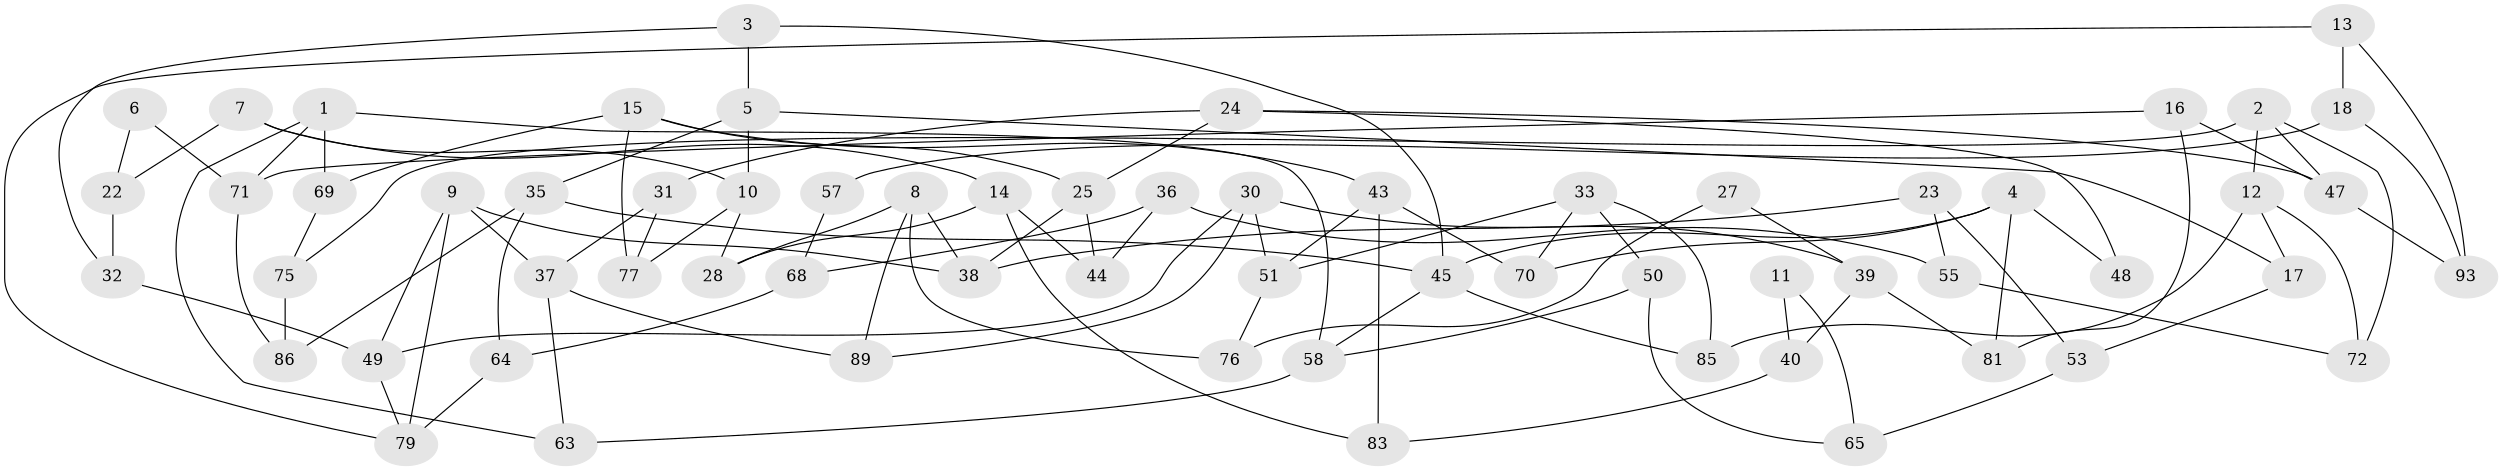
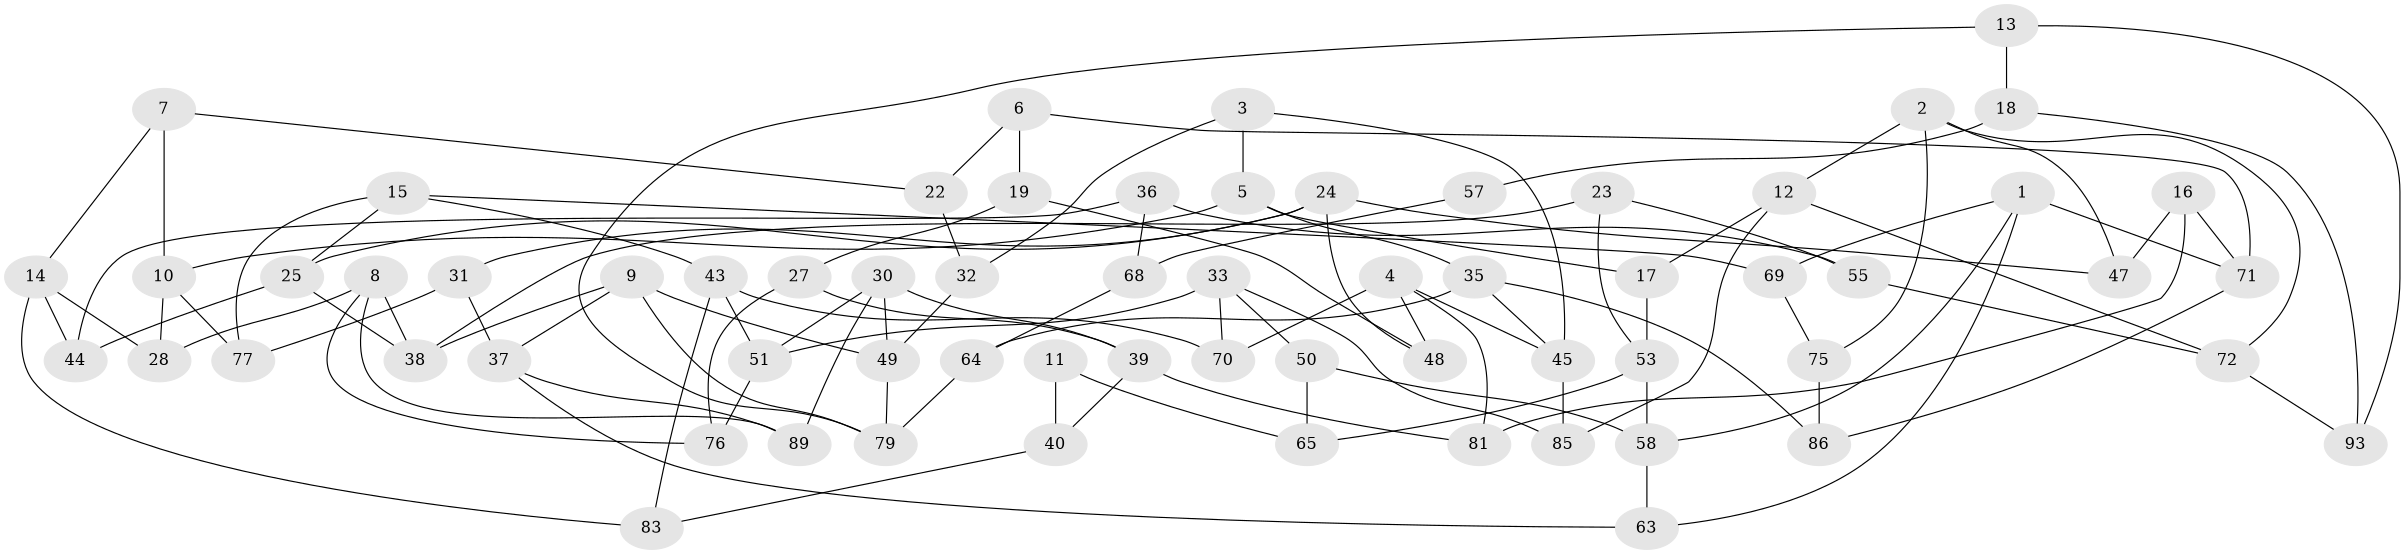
none -> (1020, 193)
(2401, 235) -> (2292, 403)
(1386, 314) -> (1647, 411)
